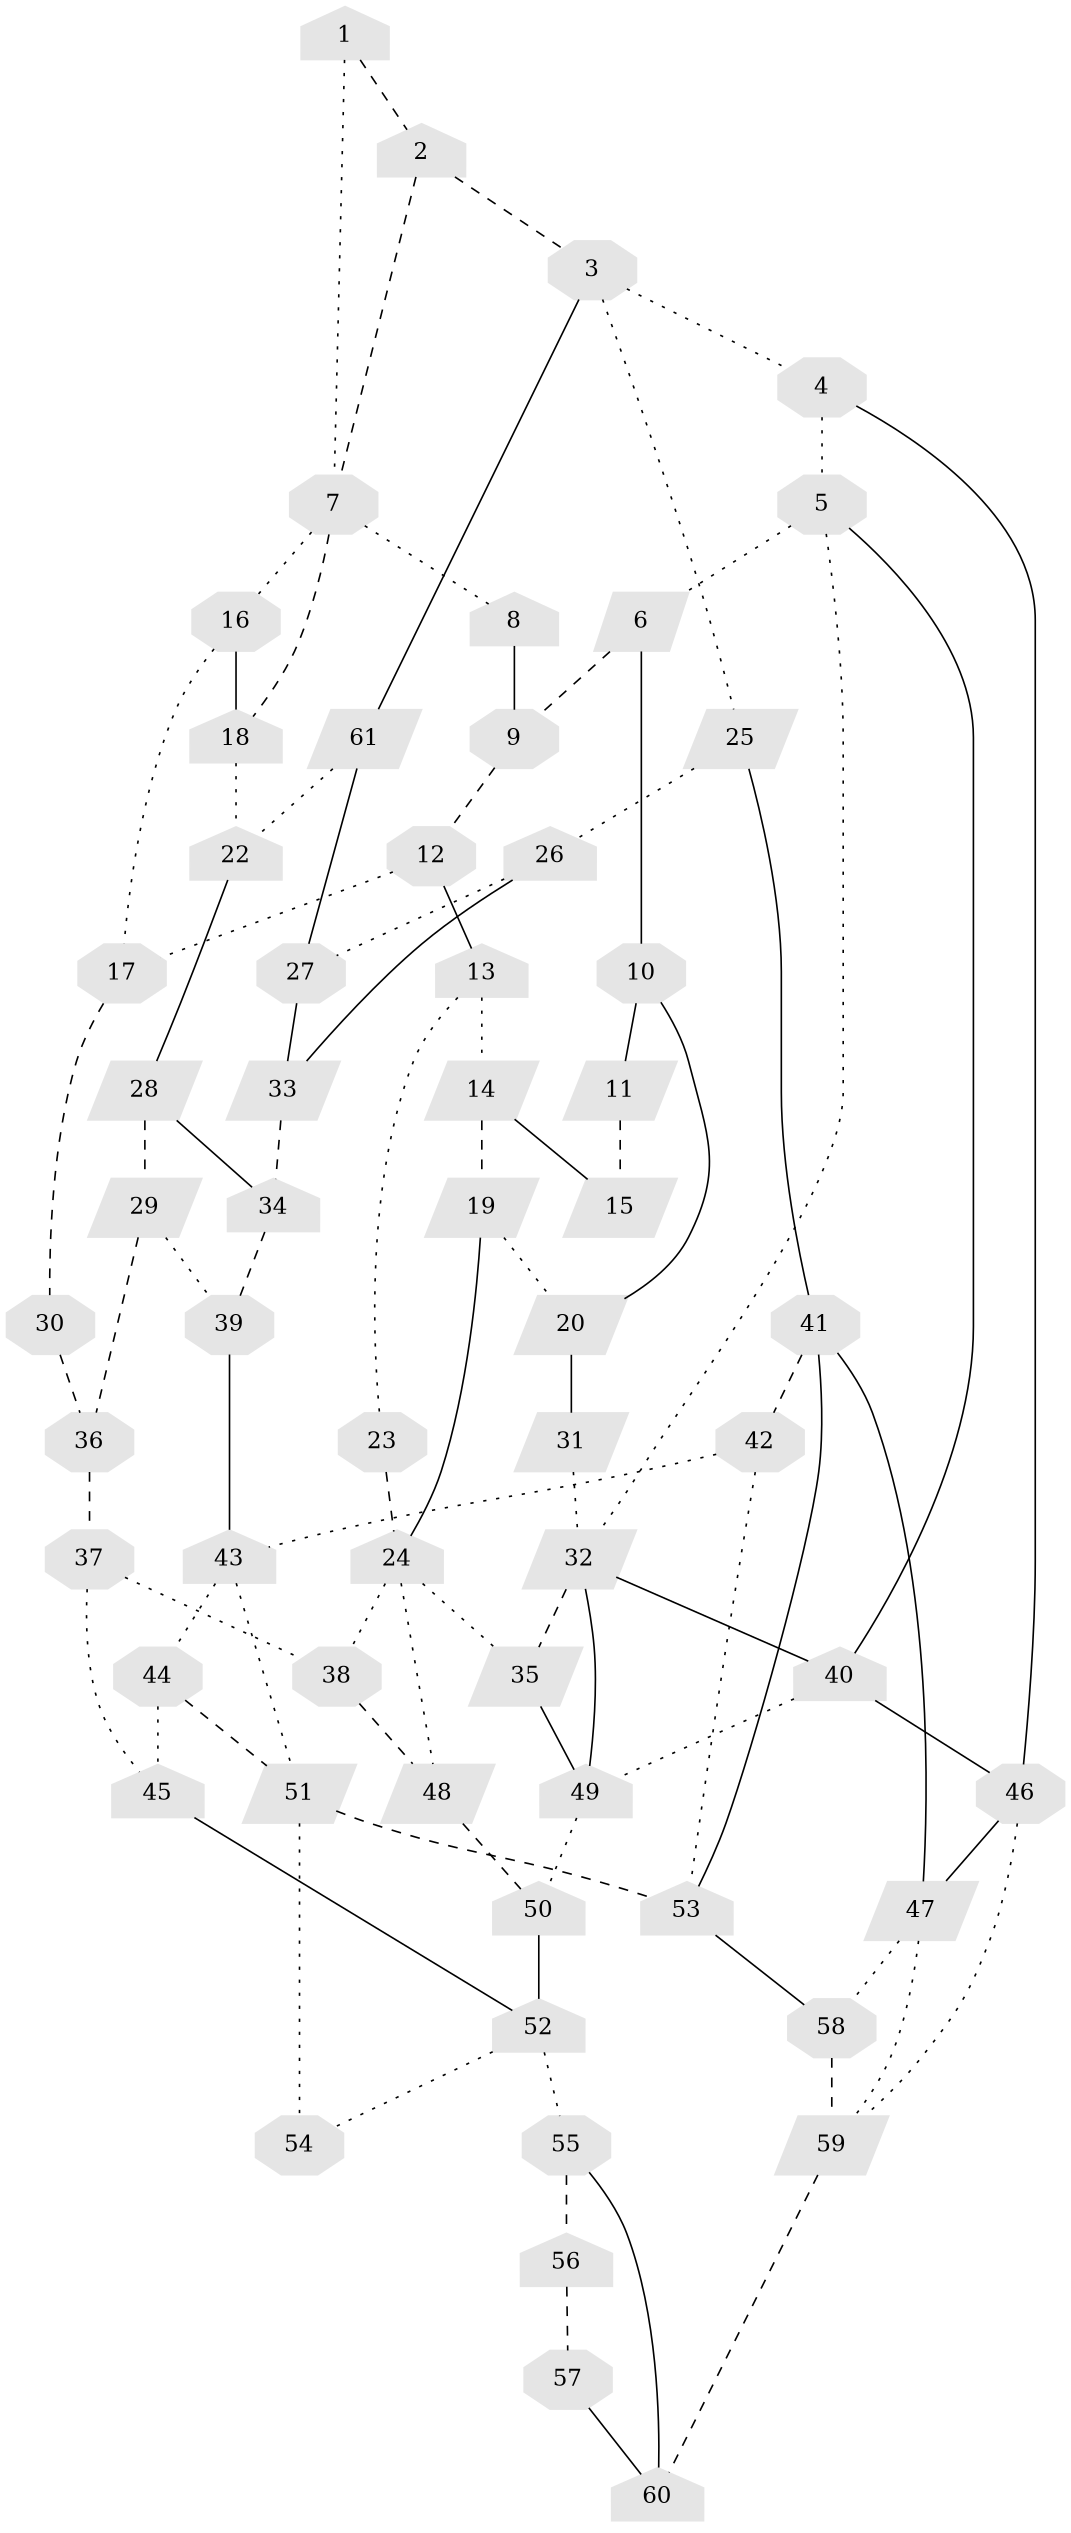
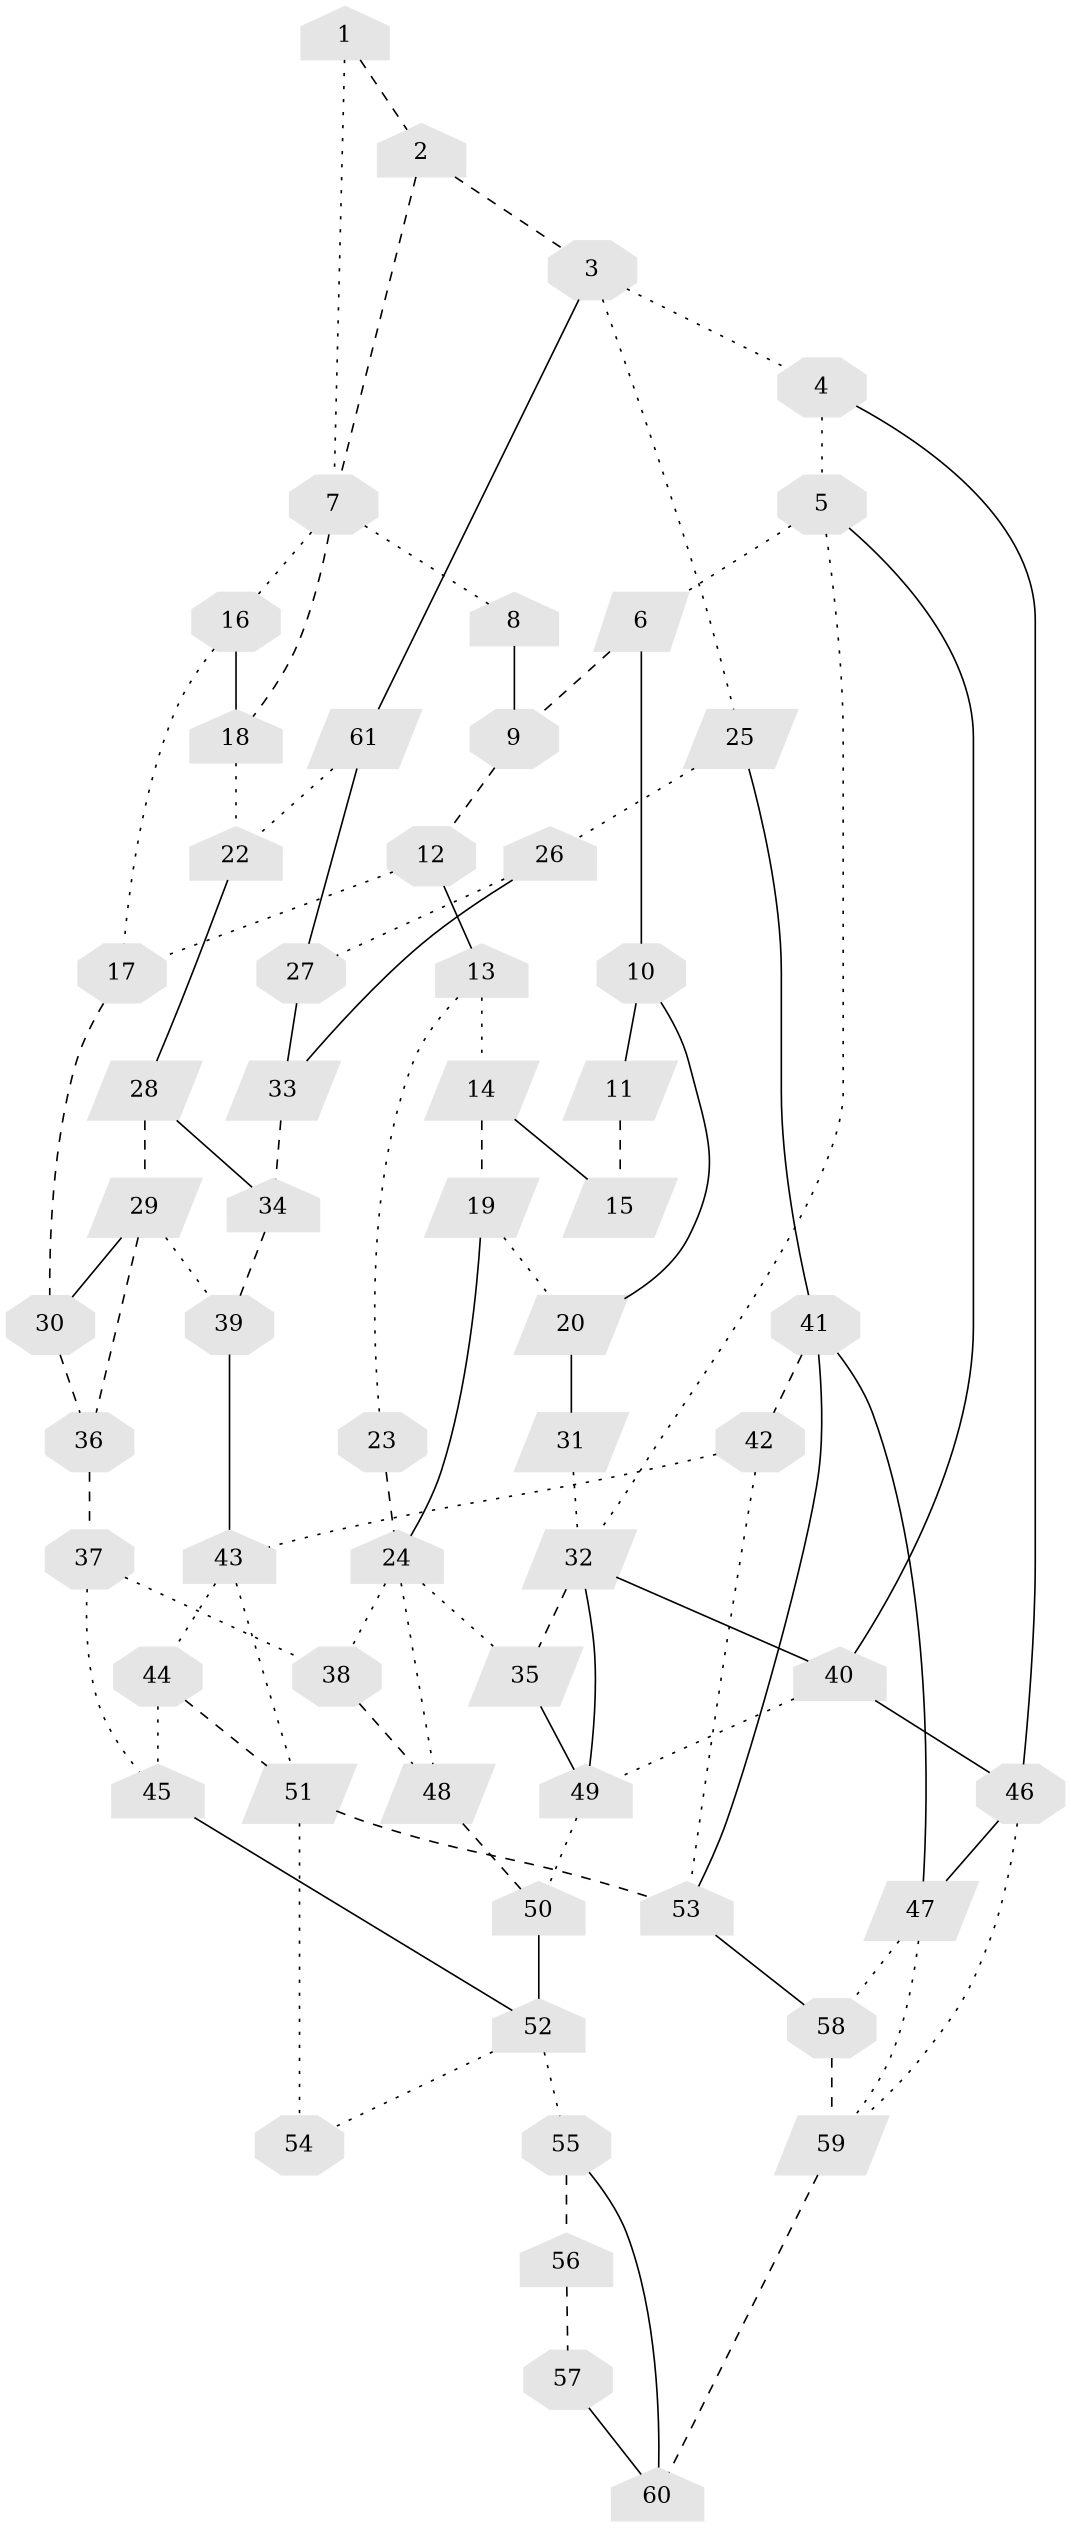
none -> (97, 1267)
